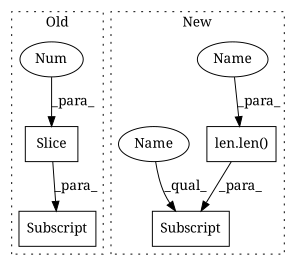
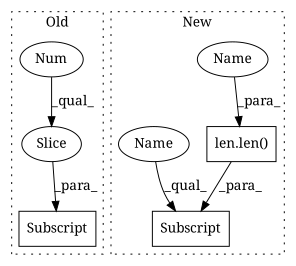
(74, 102) -> (73, 102)
(52, 144) -> (52, 144)
